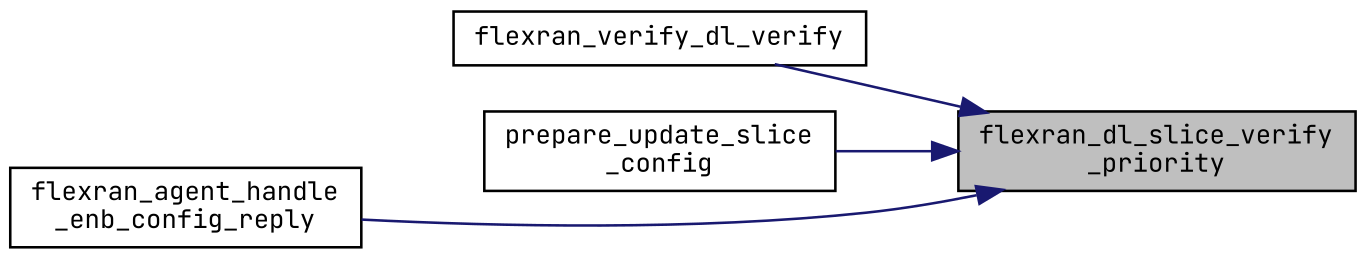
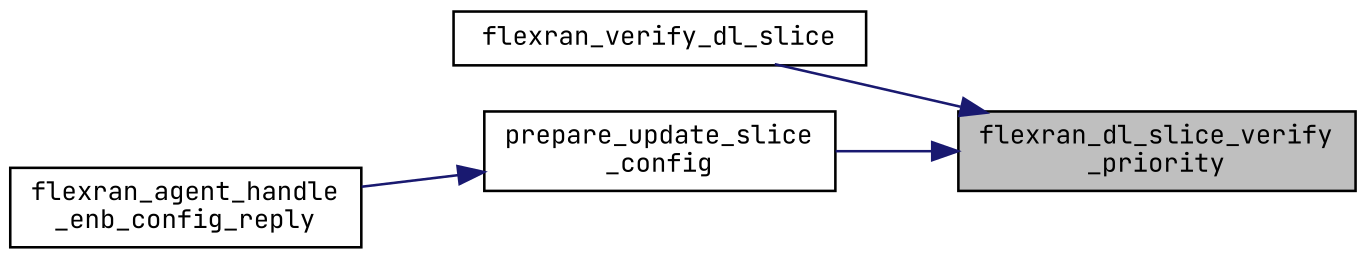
(660, 38) -> (660, 38)
(670, 225) -> (410, 181)
